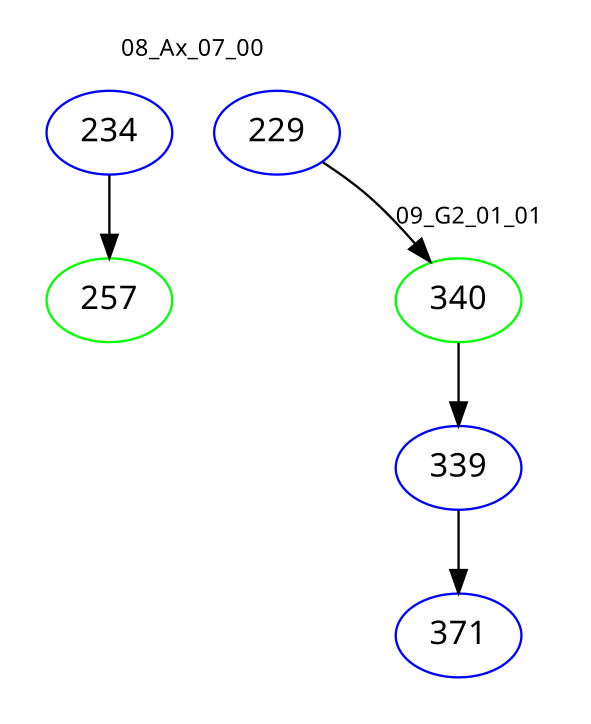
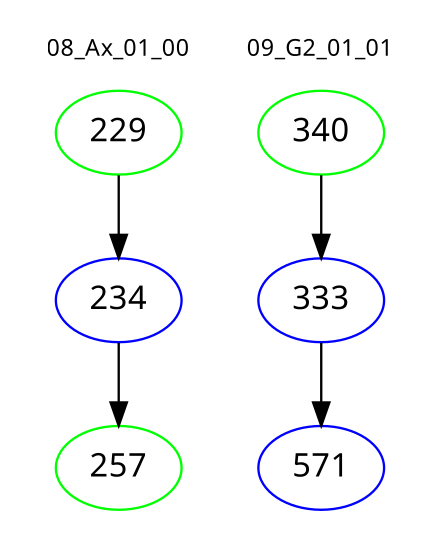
(193, 50) -> (119, 50)
(277, 133) -> (119, 133)
(392, 219) -> (119, 205)
(459, 468) -> (321, 300)
(459, 635) -> (321, 468)
